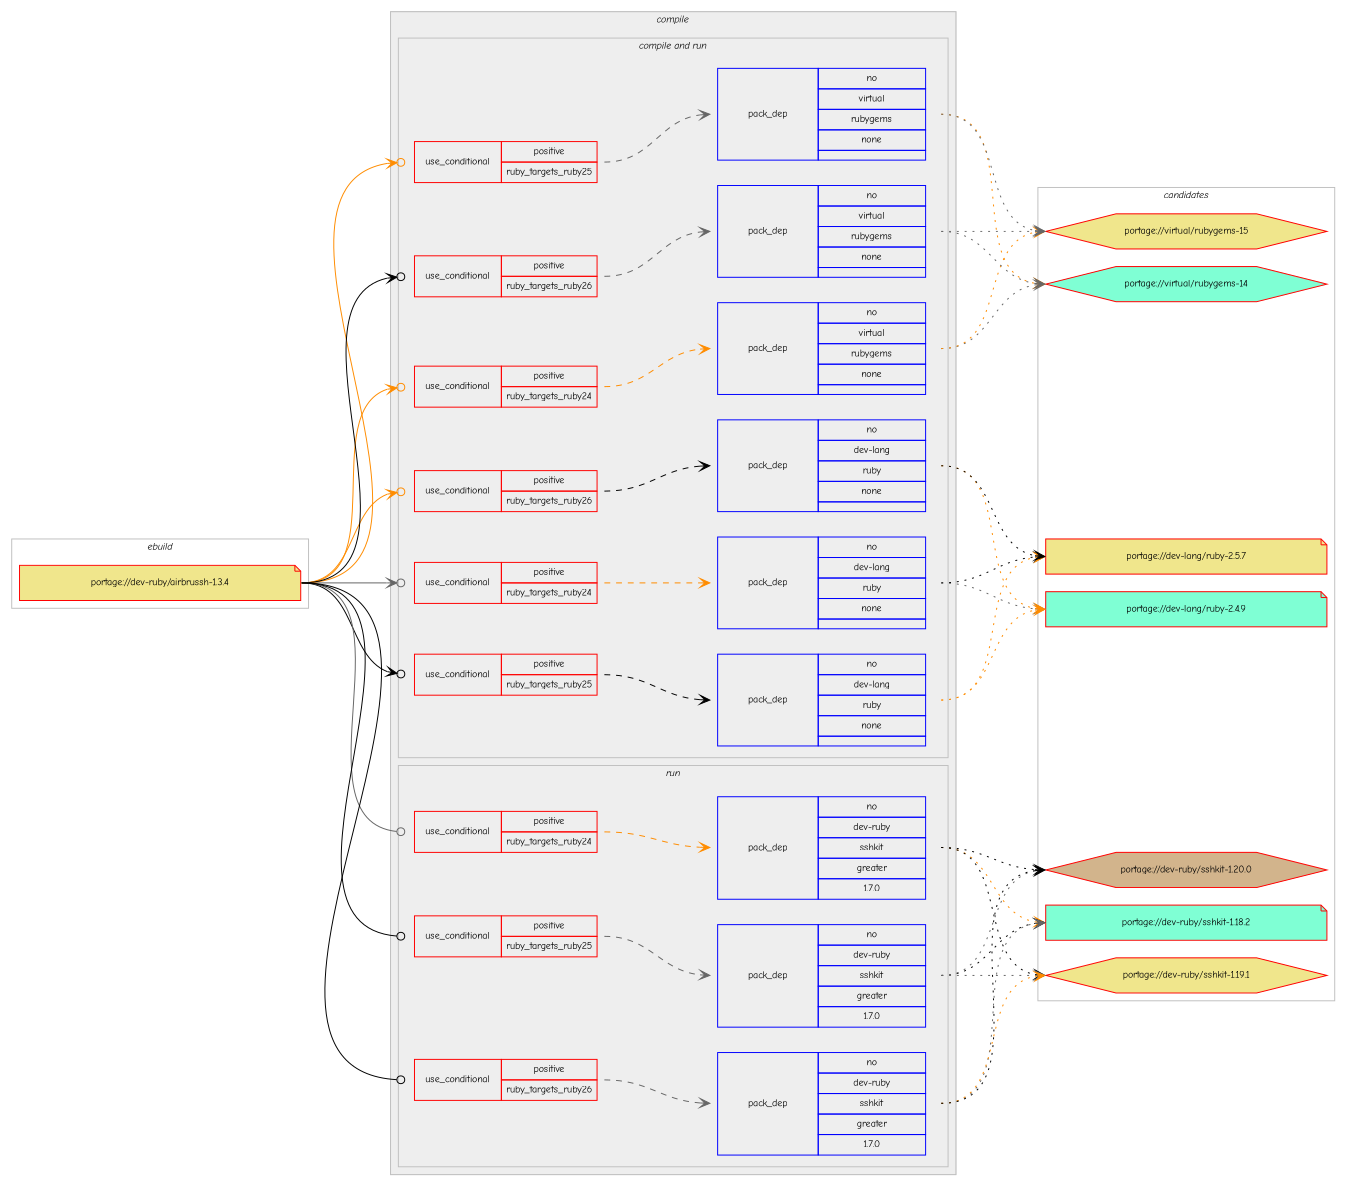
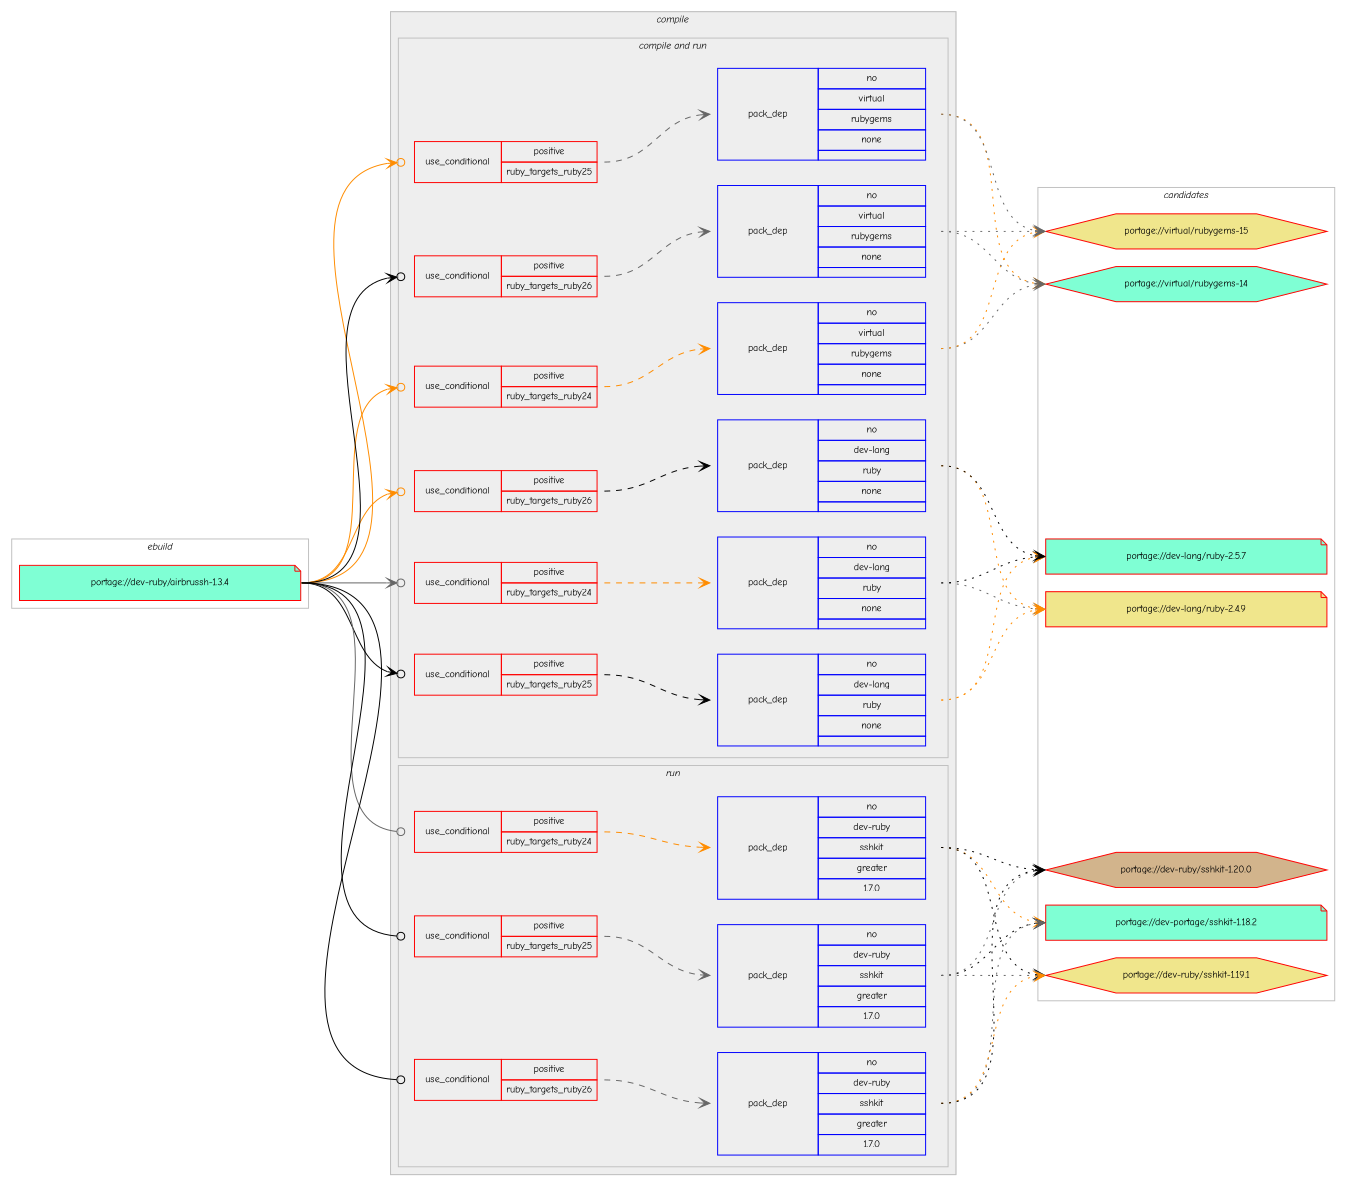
(1186, 557) -> (1186, 557)
(160, 583) -> (160, 583)
(1186, 609) -> (1186, 609)
(1186, 923) -> (1186, 923)
